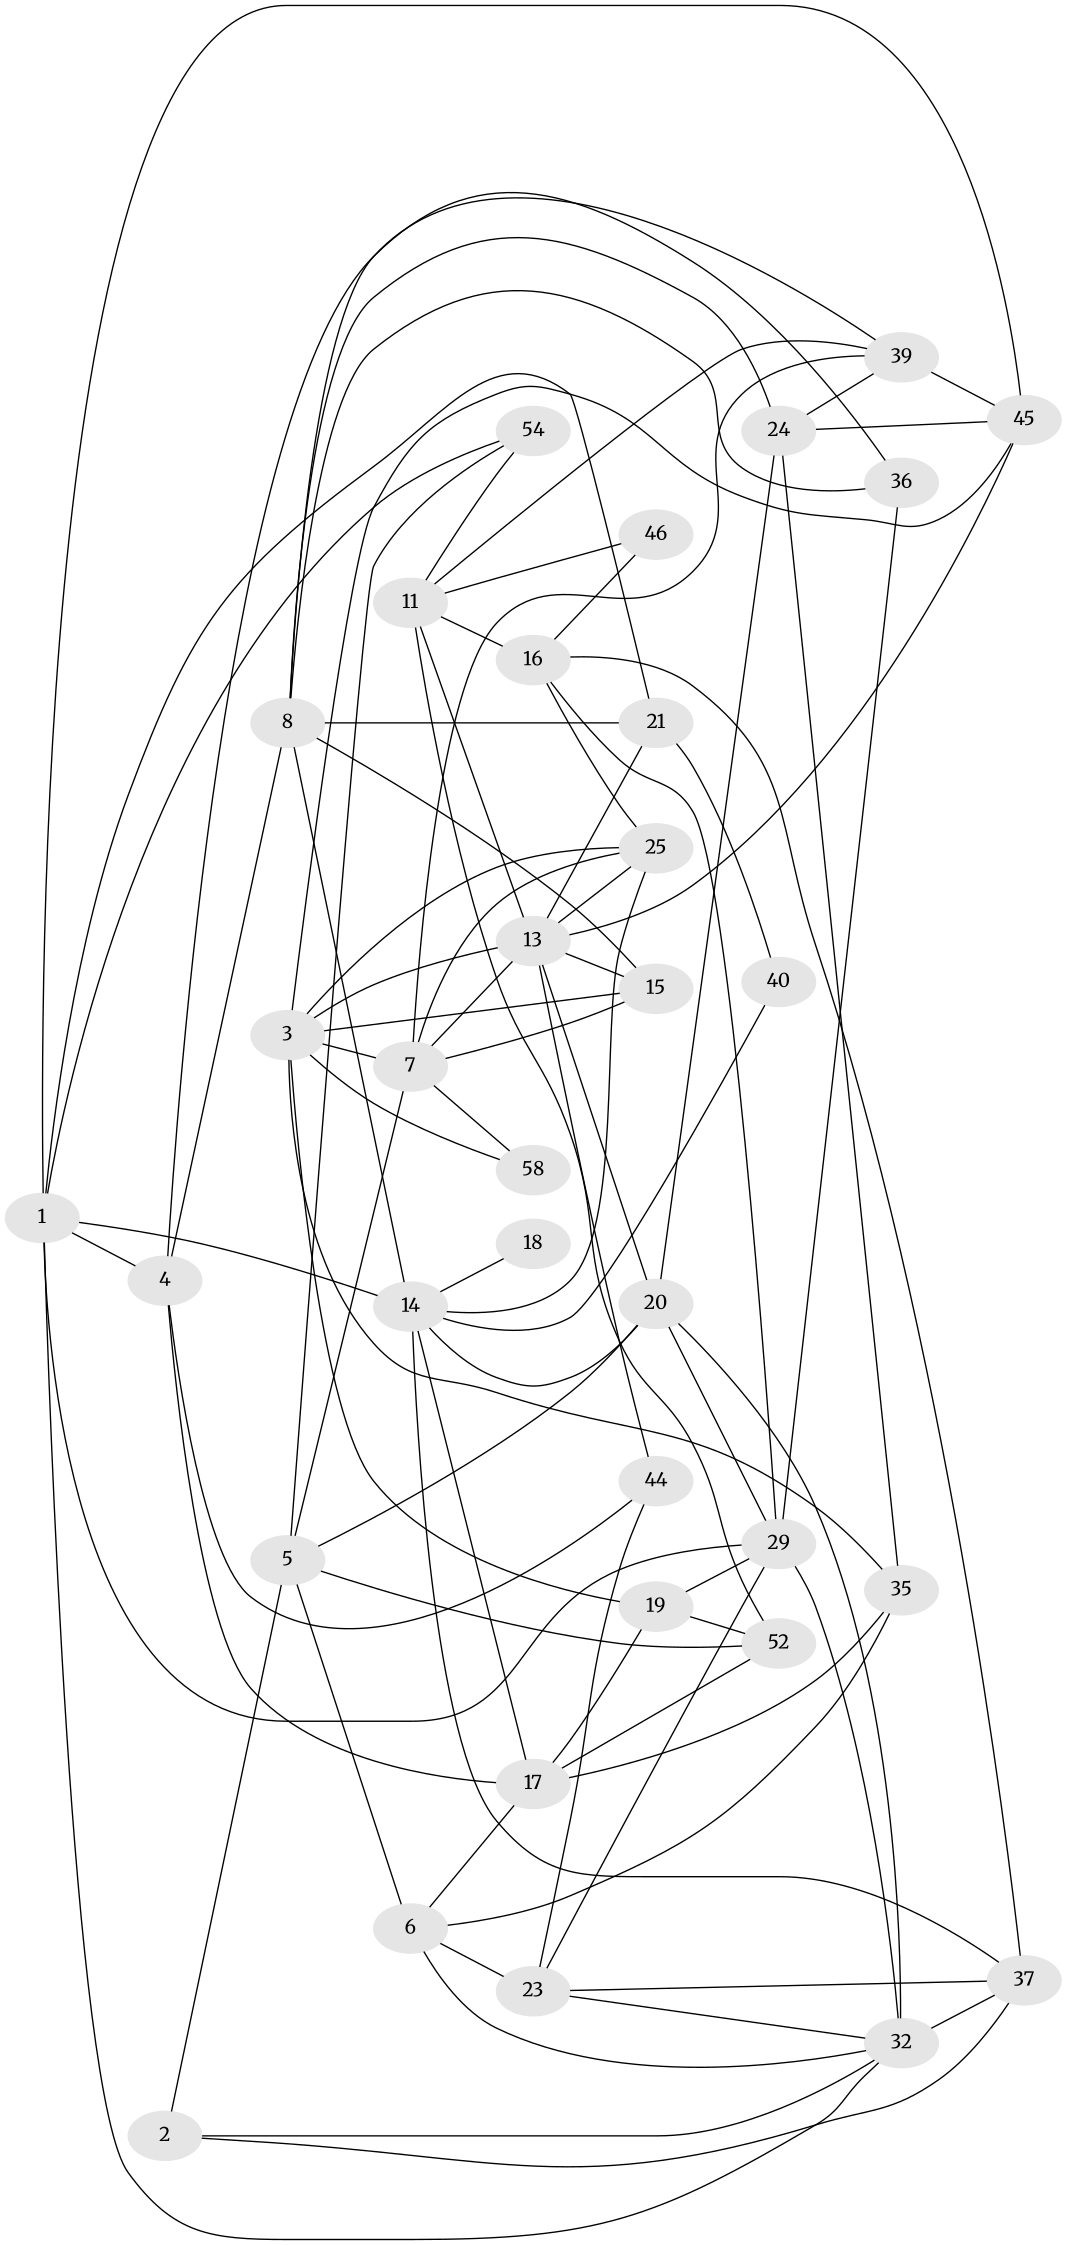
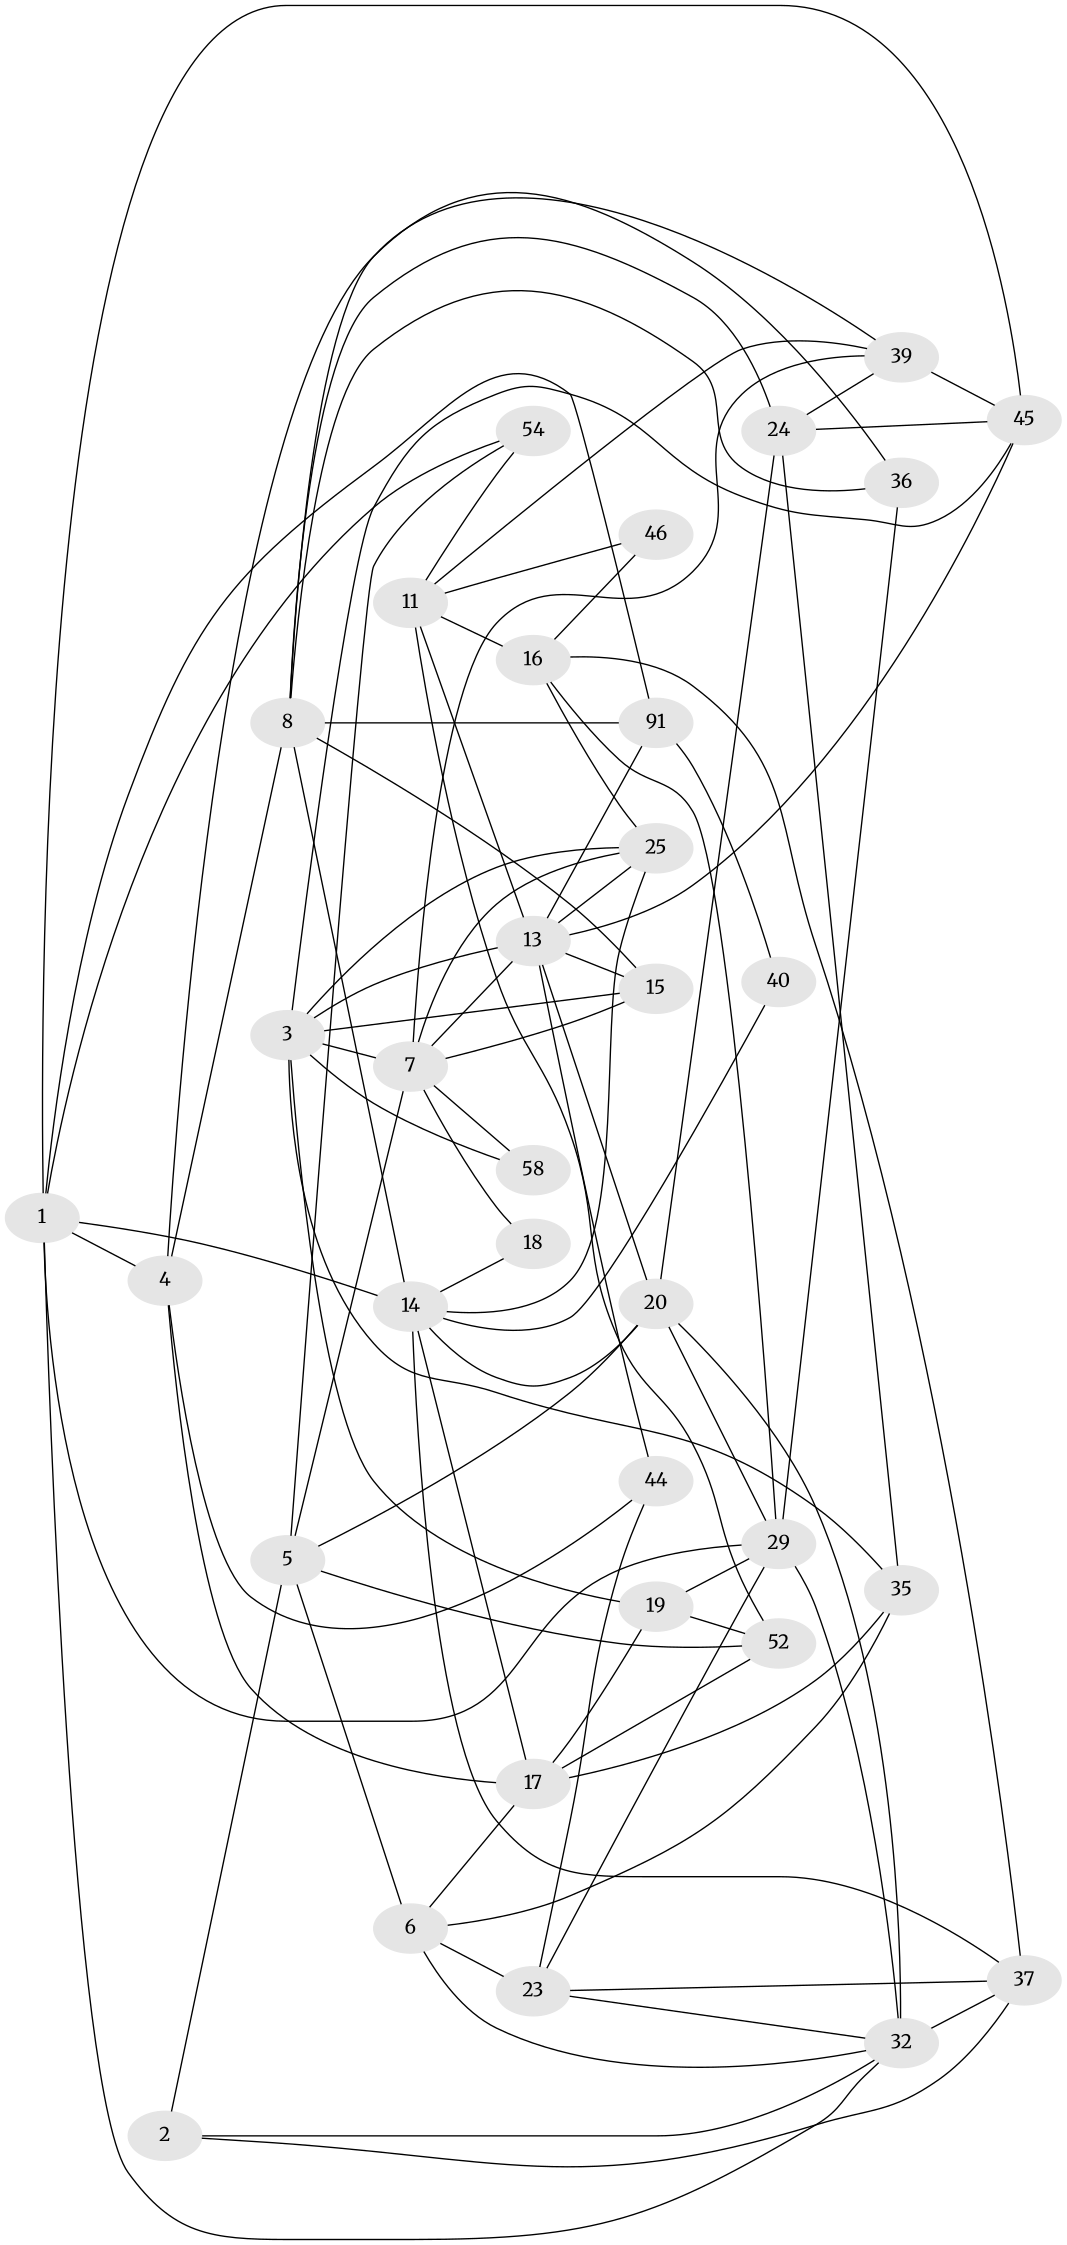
(656, 723) -> (656, 723)
none -> (464, 1159)
